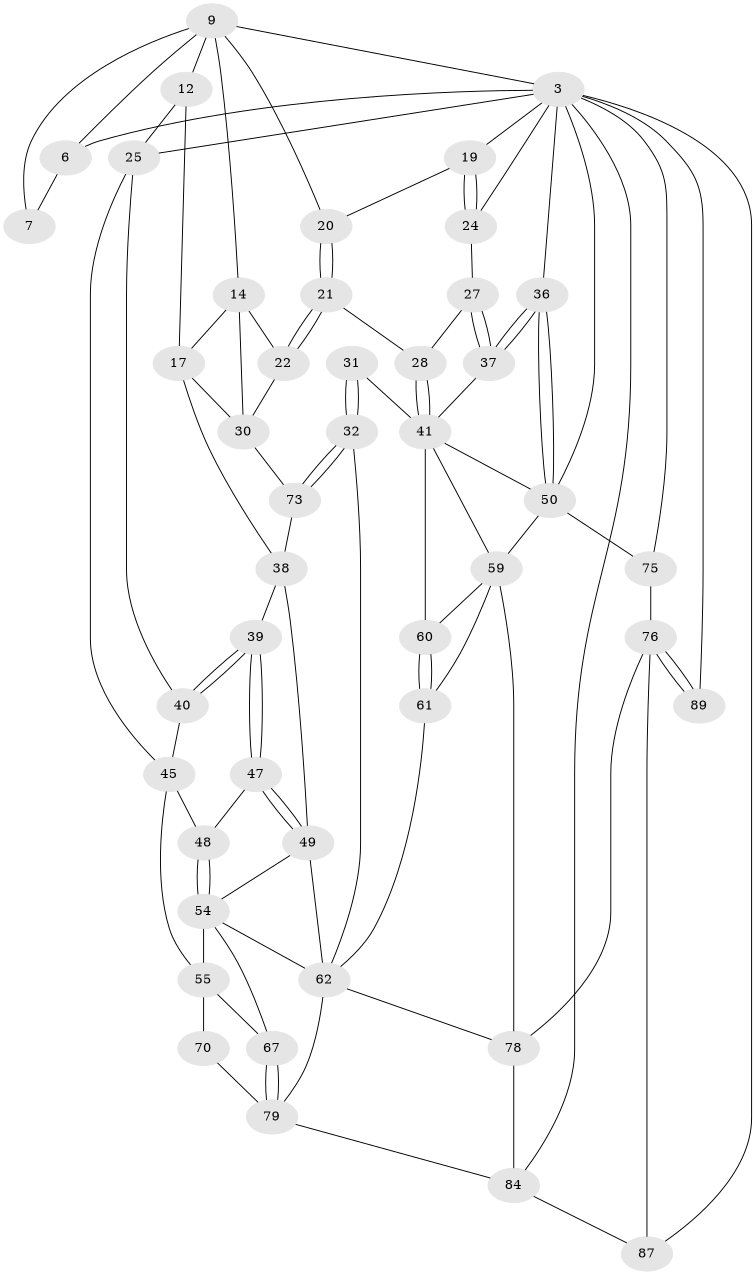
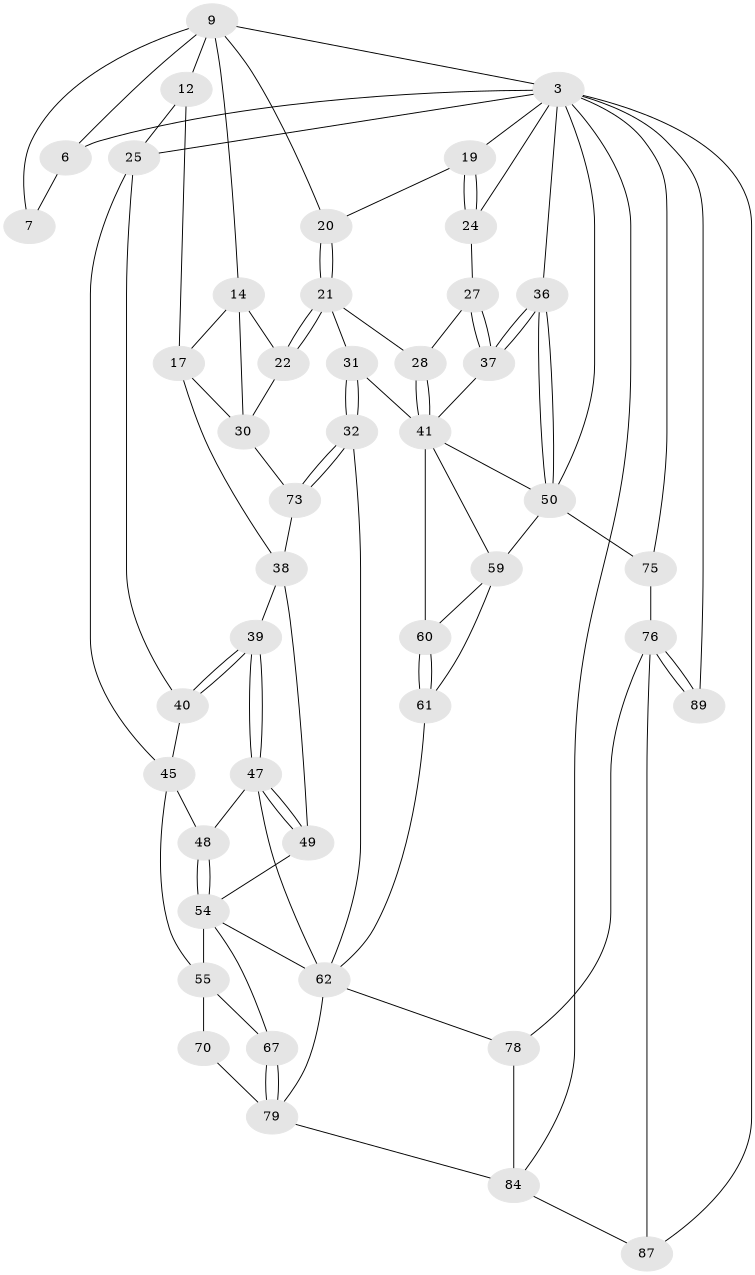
none -> (339, 329)
(514, 808) -> none
(316, 911) -> (281, 880)
